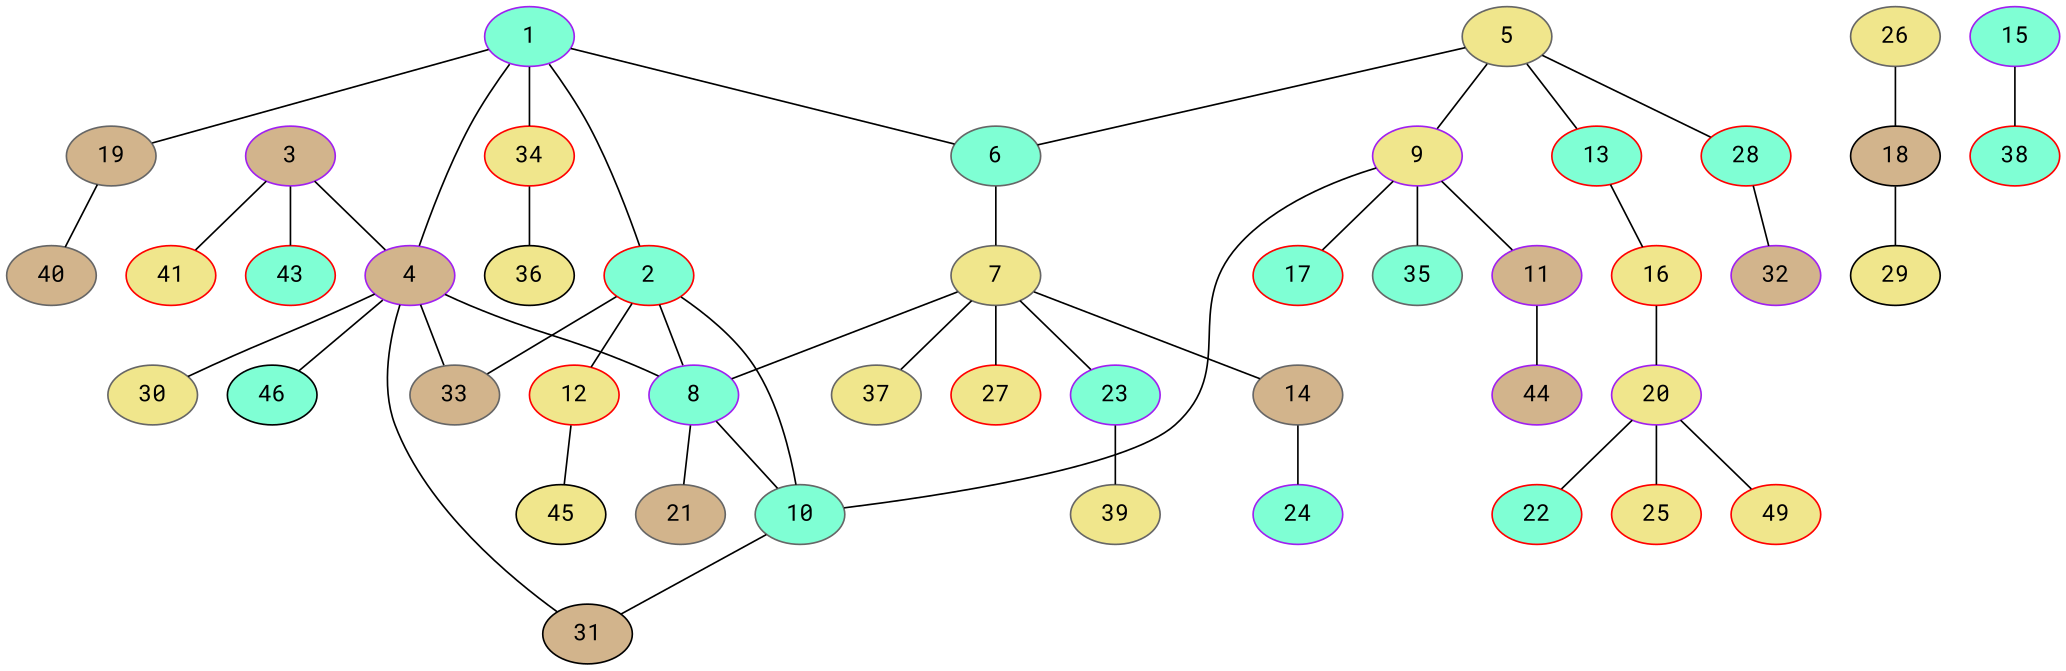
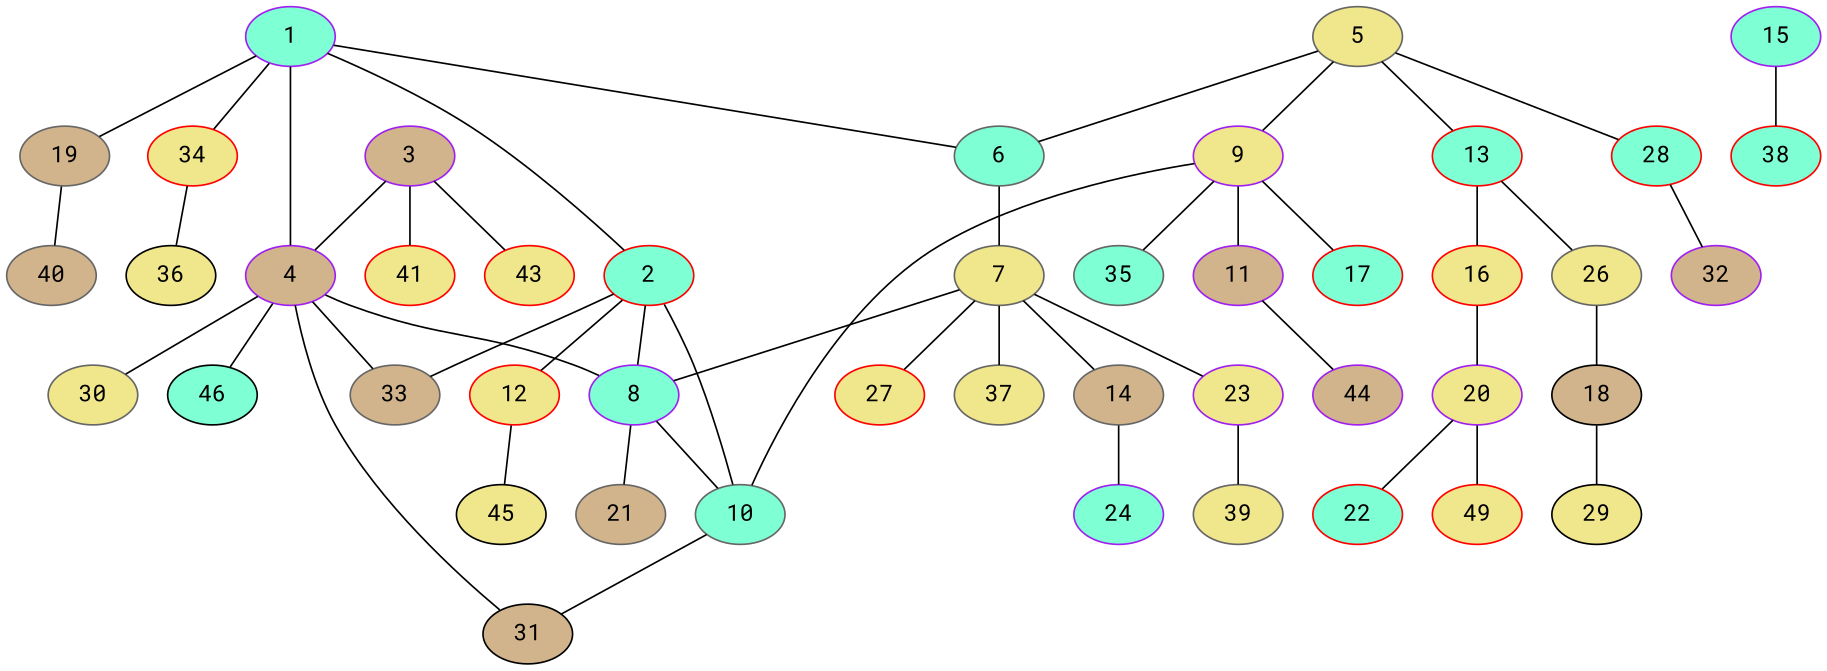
none -> (1537, 216)
(290, 276) -> (529, 276)
(1115, 395) -> (1238, 395)
(1656, 515) -> none
